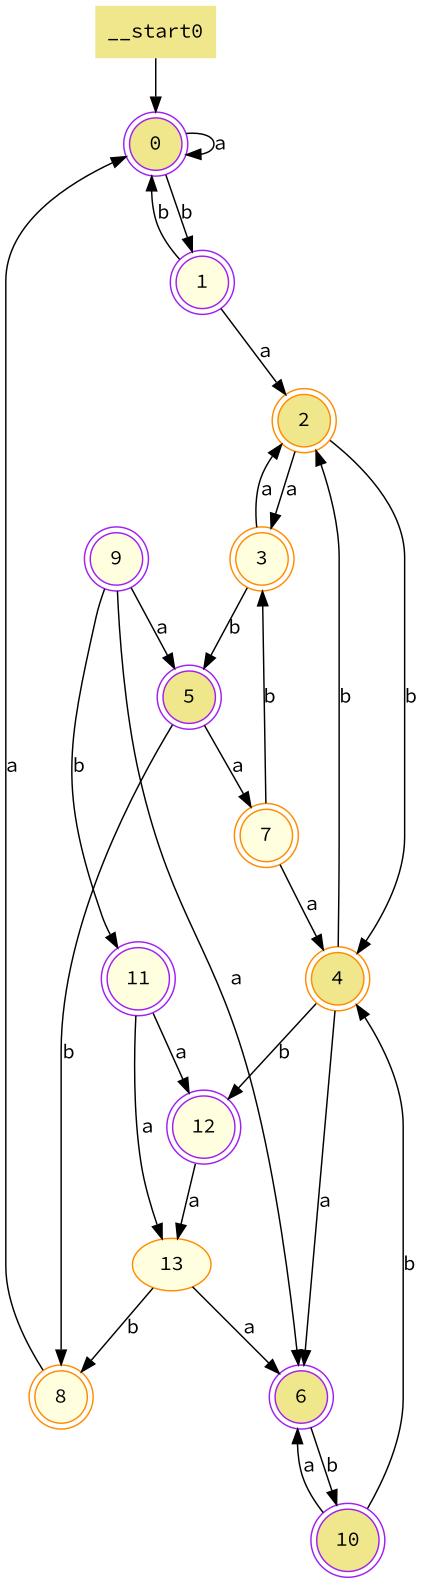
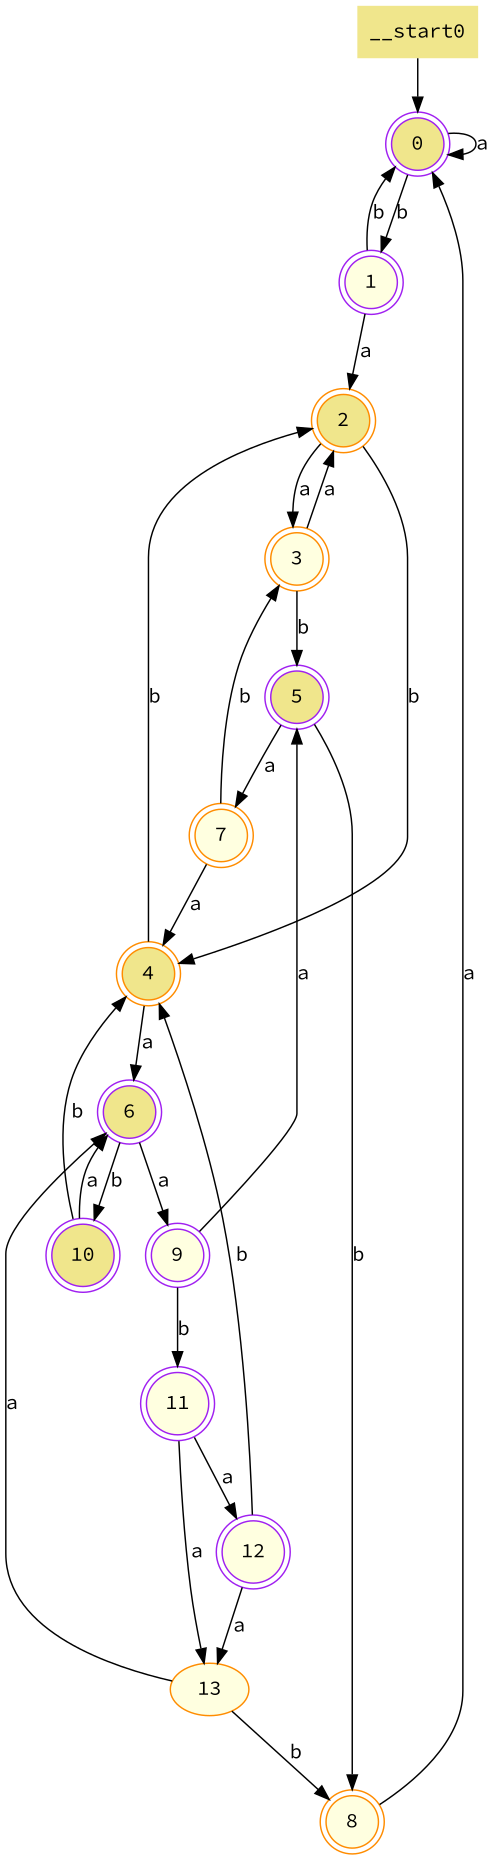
(211, 969) -> (151, 1177)
(277, 1046) -> (230, 1262)
